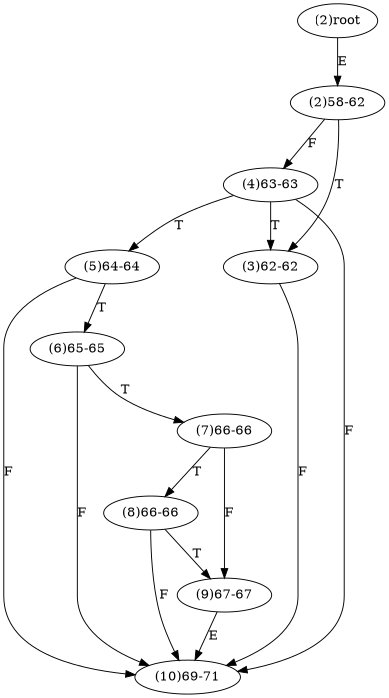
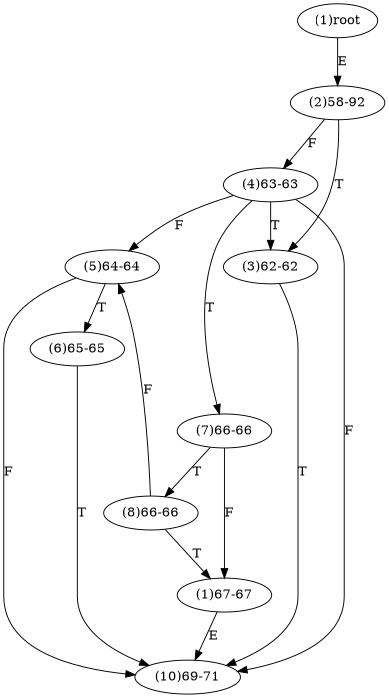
(338, 21) -> (338, 21)
(338, 103) -> (338, 103)
(179, 226) -> (179, 226)
(127, 401) -> (206, 296)
(303, 472) -> (303, 472)
(82, 513) -> (82, 513)
(155, 592) -> (143, 394)
(224, 595) -> (224, 595)
